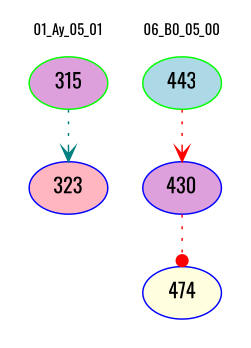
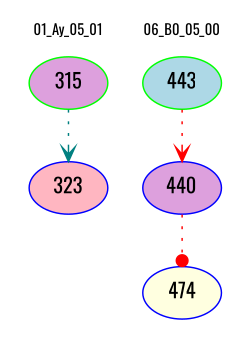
(182, 188) -> (182, 188)
